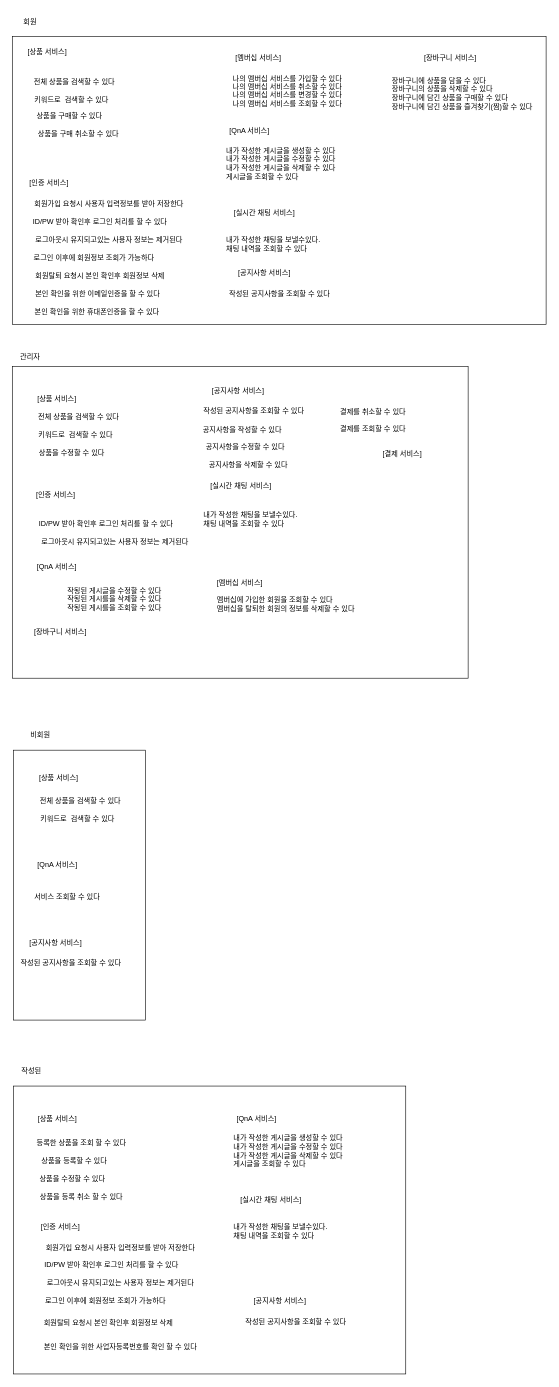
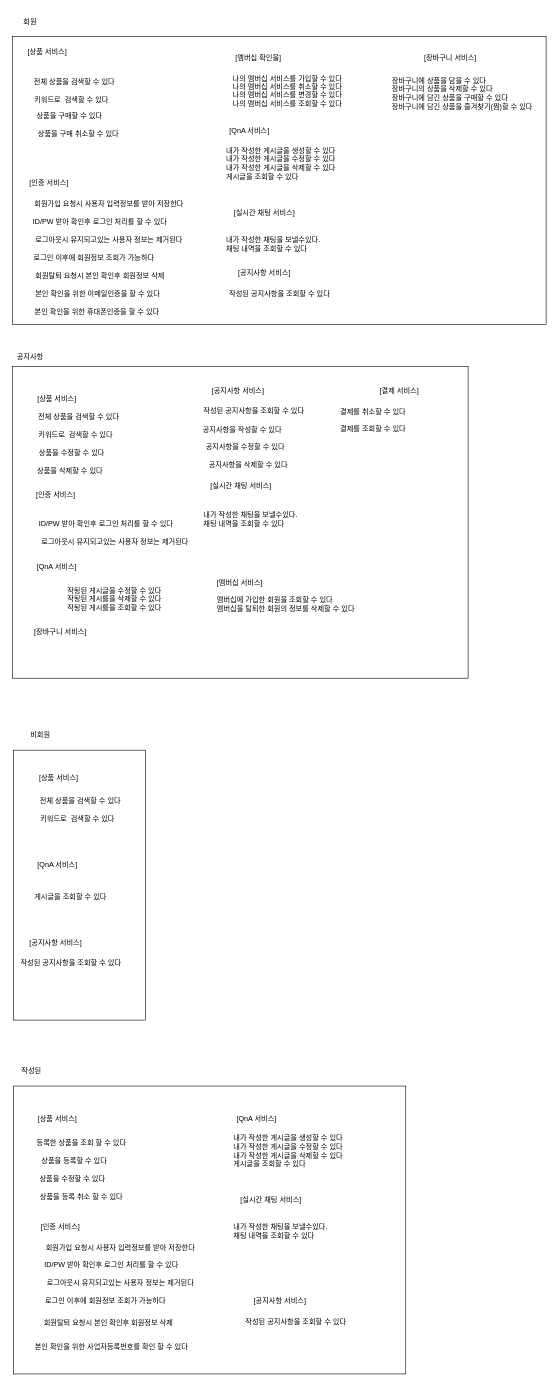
(259, 58) -> (259, 58)
(30, 357) -> (30, 357)
(402, 454) -> (399, 391)
none -> (70, 471)
(70, 897) -> (74, 897)
(120, 1347) -> (111, 1347)
